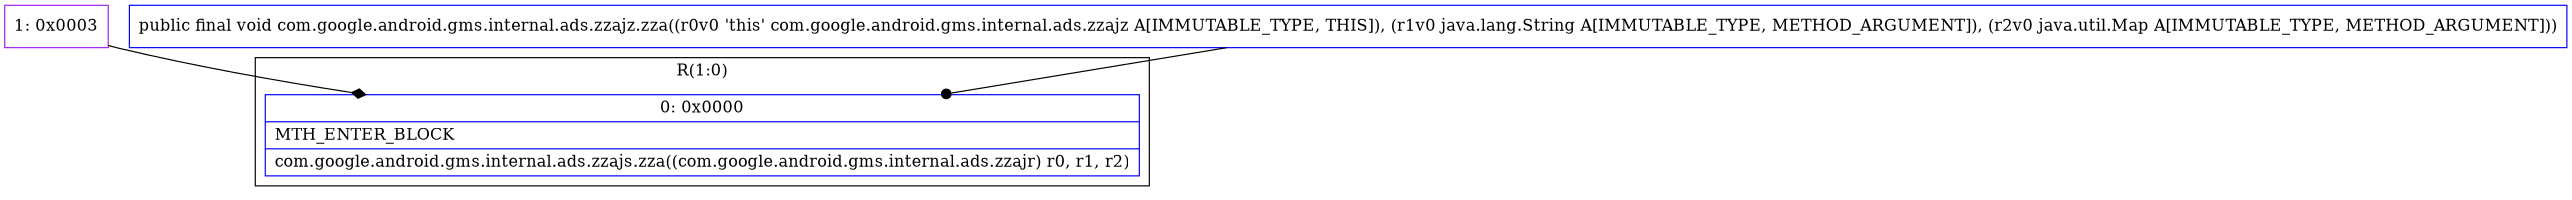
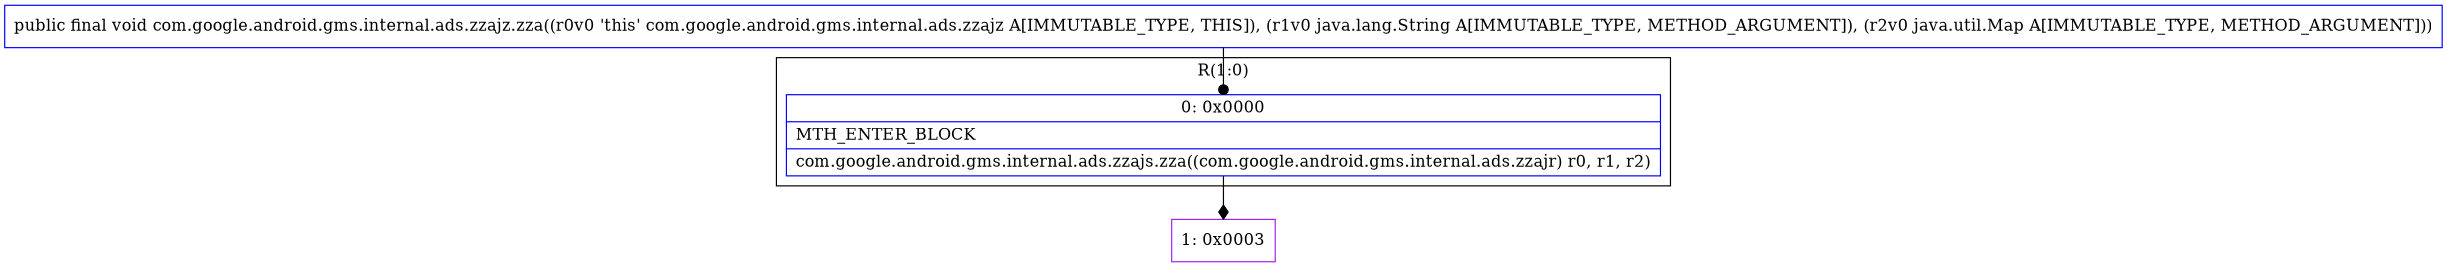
(229, 72) -> (1223, 193)
